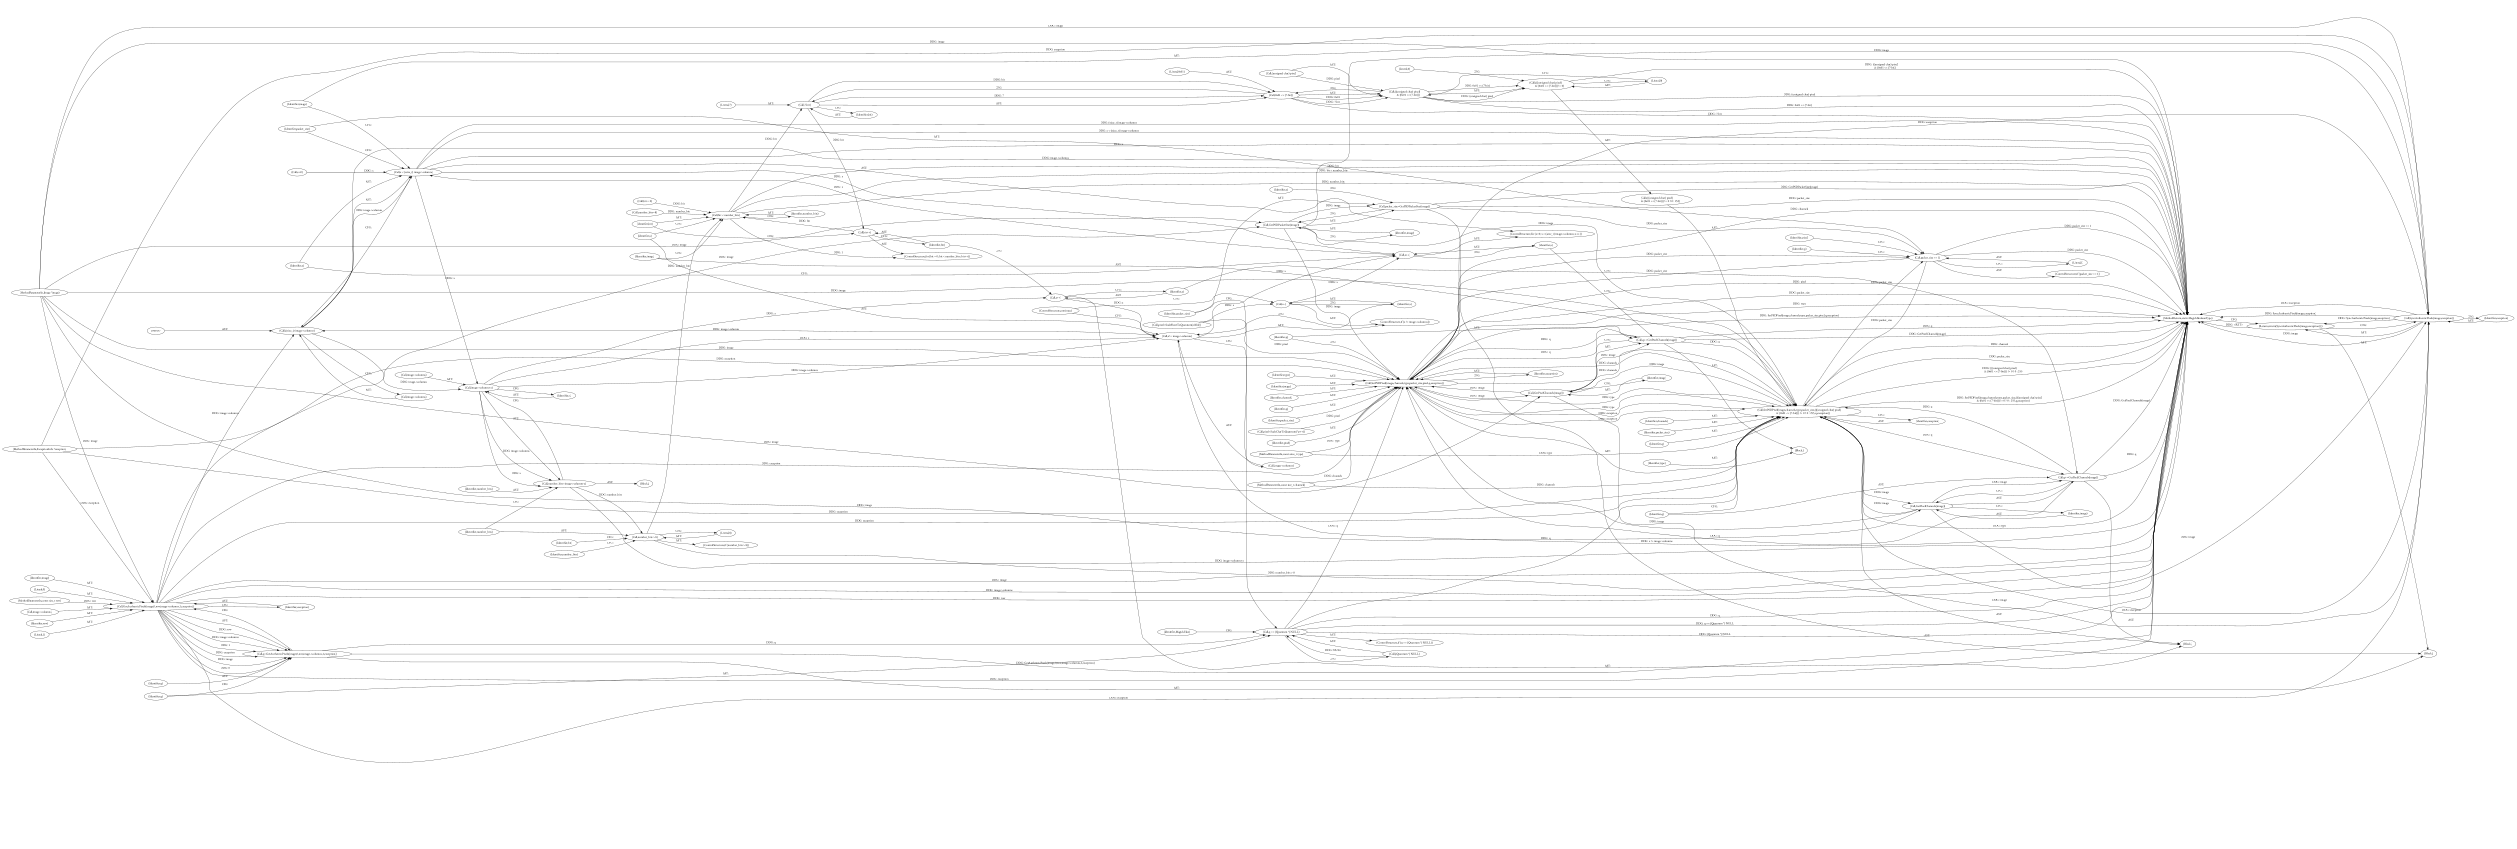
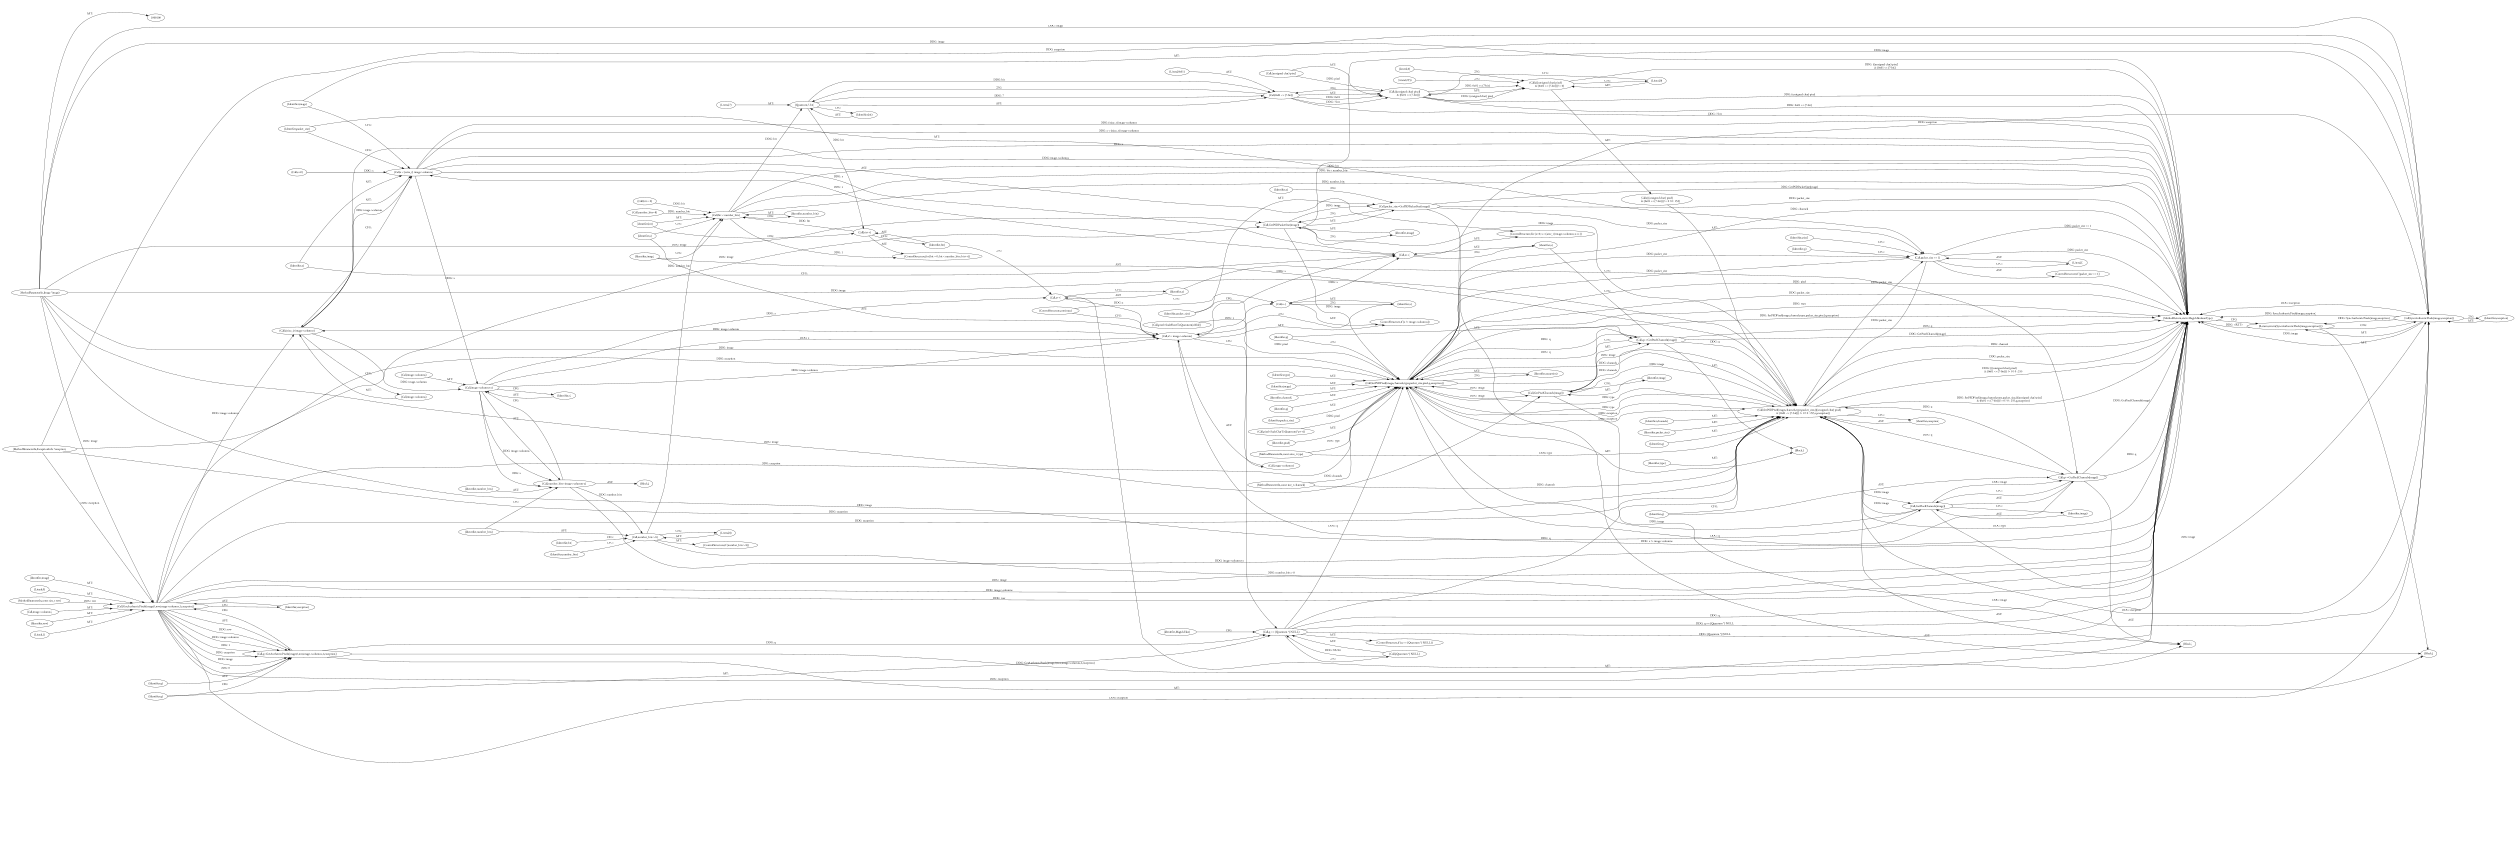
none -> (156, 18)
none -> (1405, 80)
(805, 105) -> (805, 105)
(1235, 308) -> (1237, 324)
(156, 331) -> none
